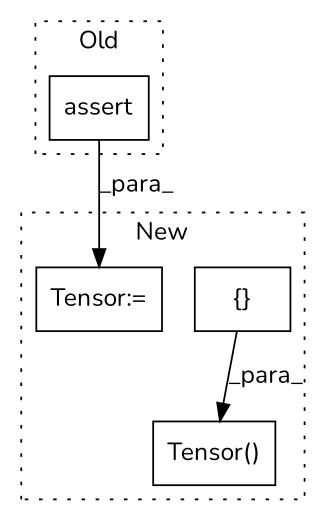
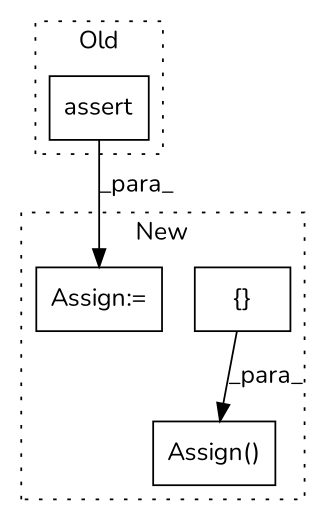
(99, 299) -> (99, 299)
(214, 453) -> (214, 453)
